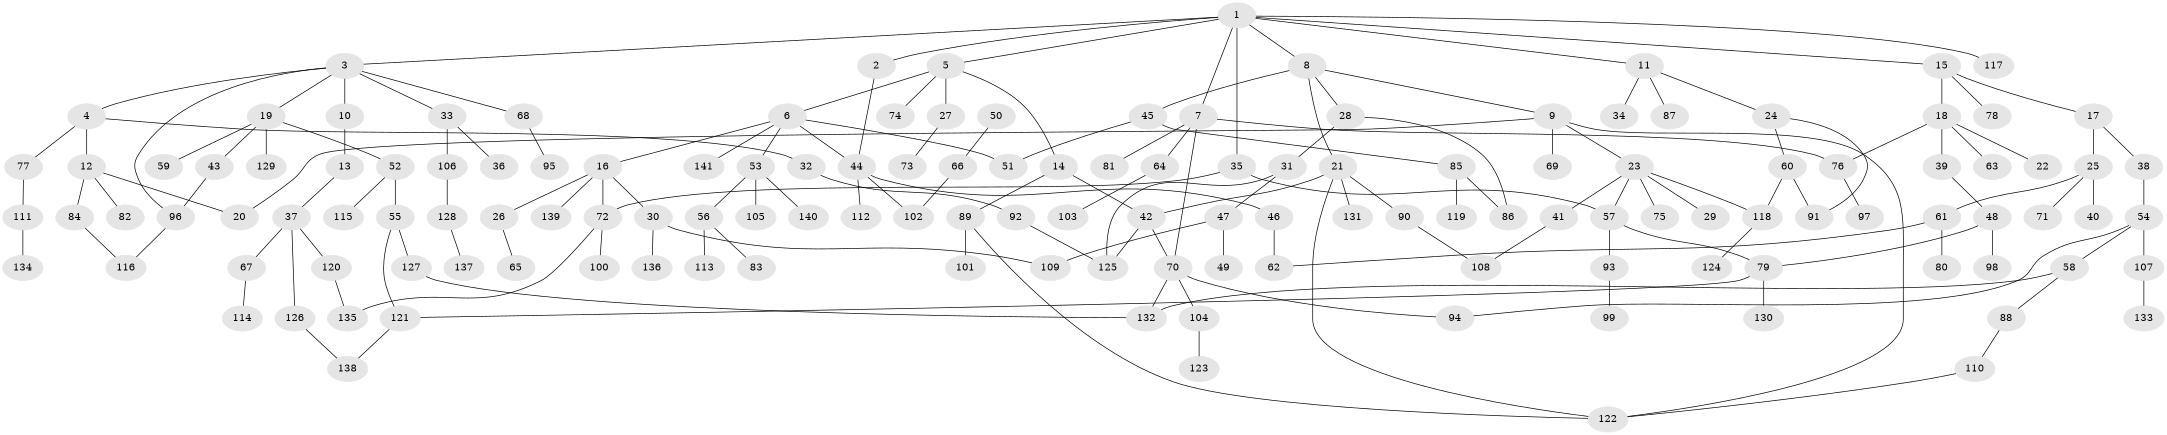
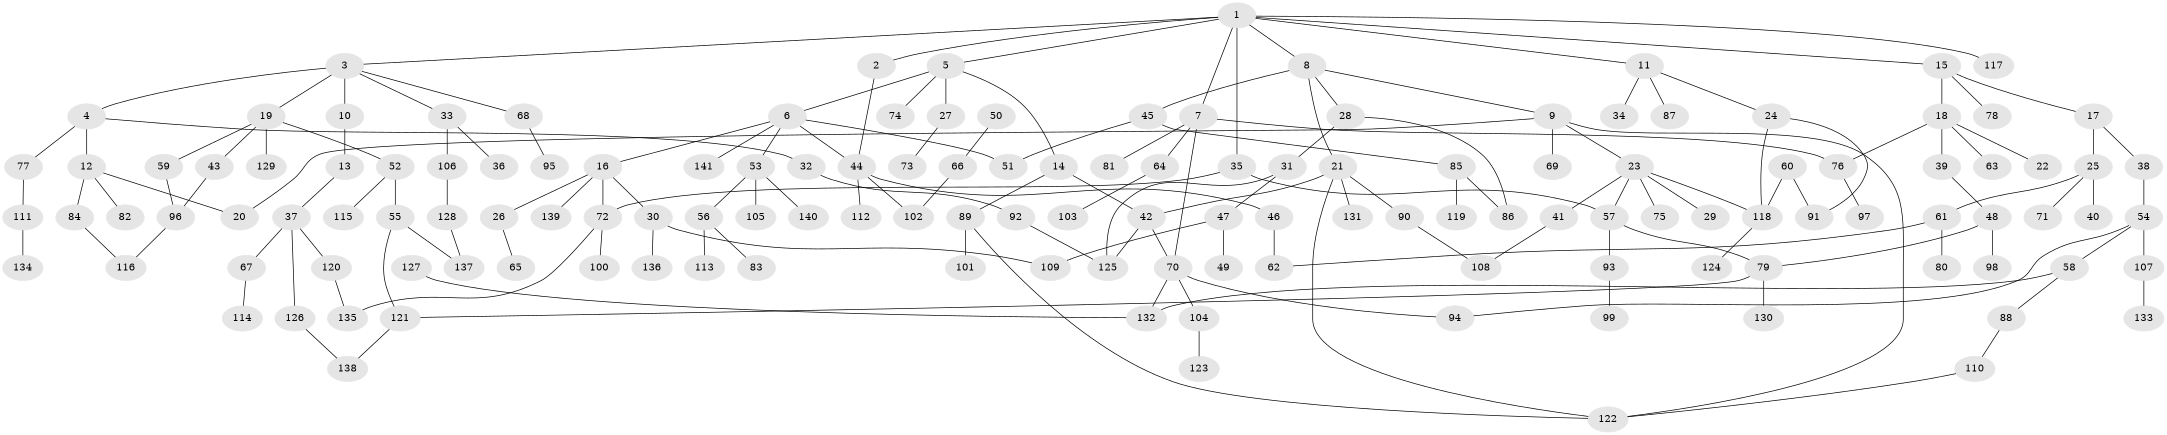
(193, 105) -> (169, 190)
(1780, 142) -> (1761, 167)
(403, 243) -> (430, 243)
